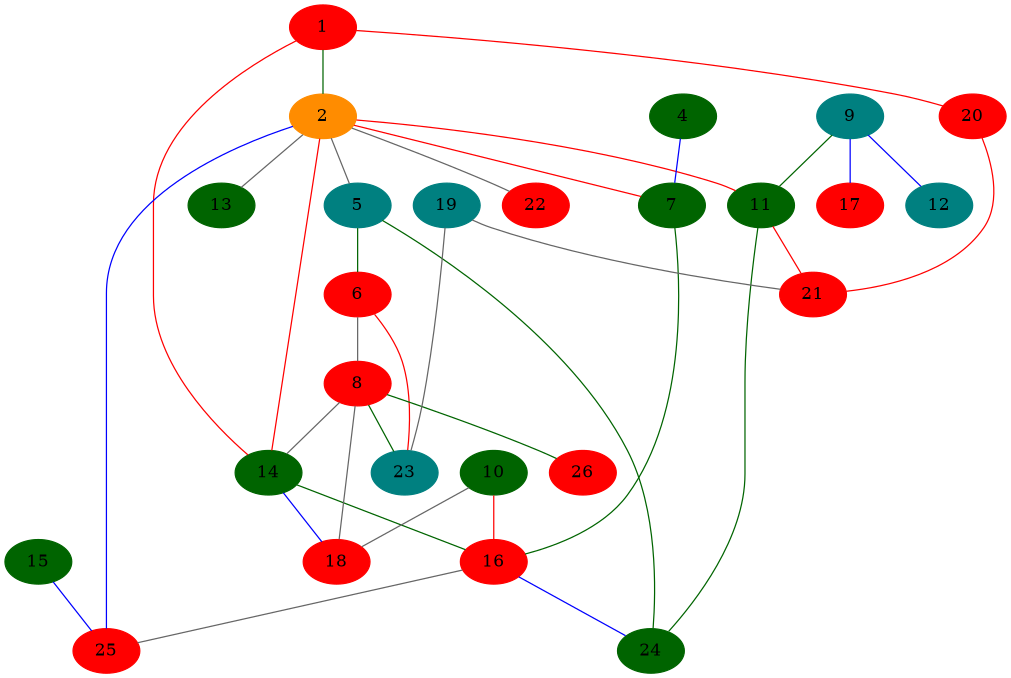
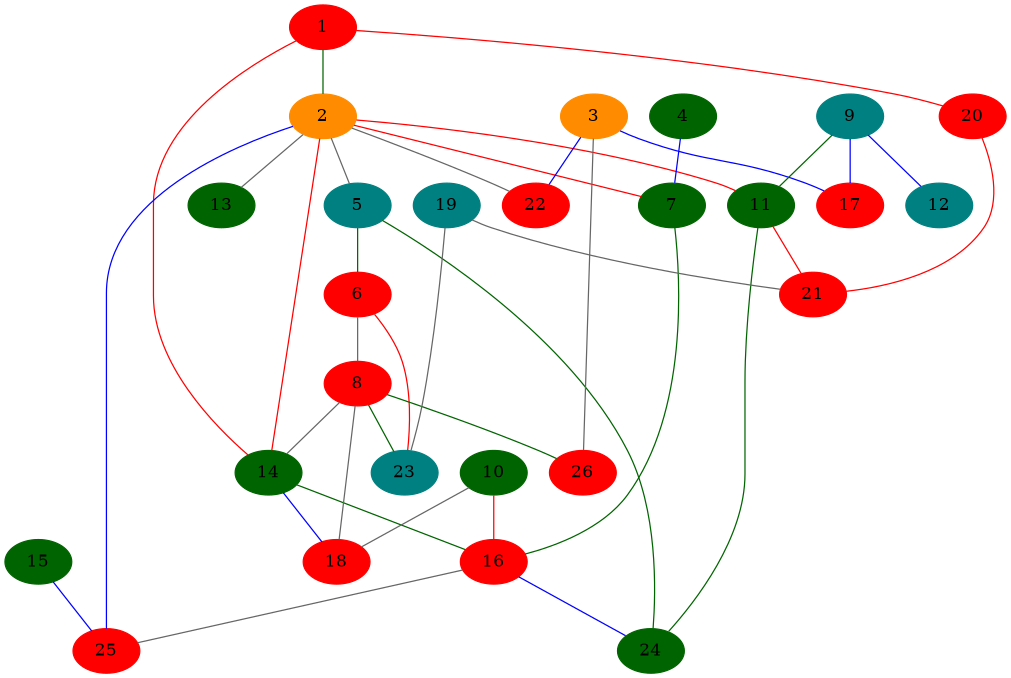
none -> (594, 116)
